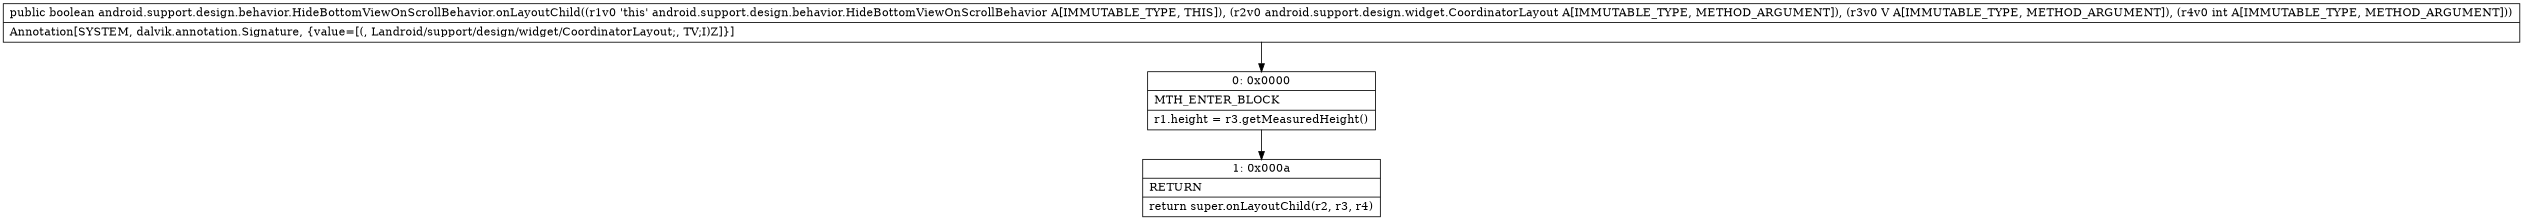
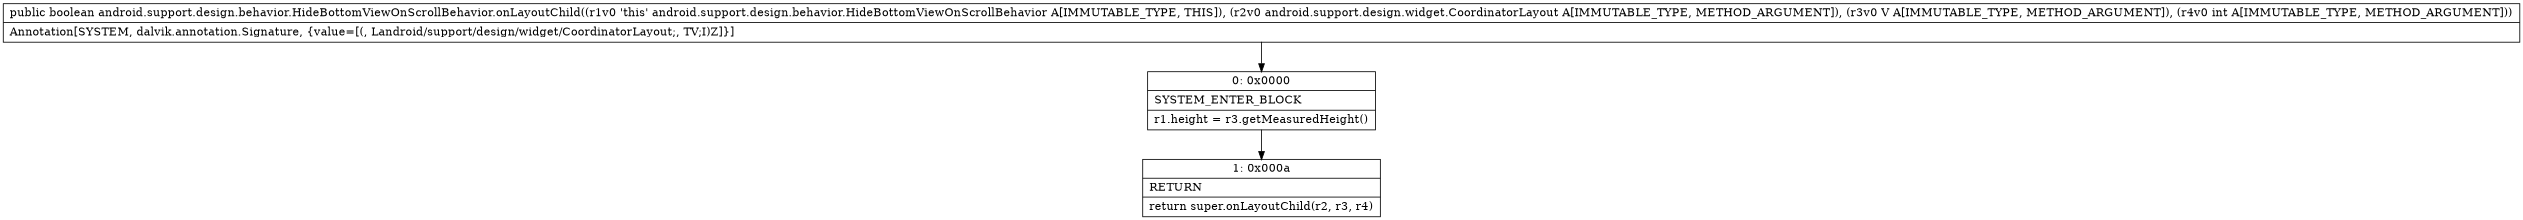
(1217, 100) -> (1228, 100)
